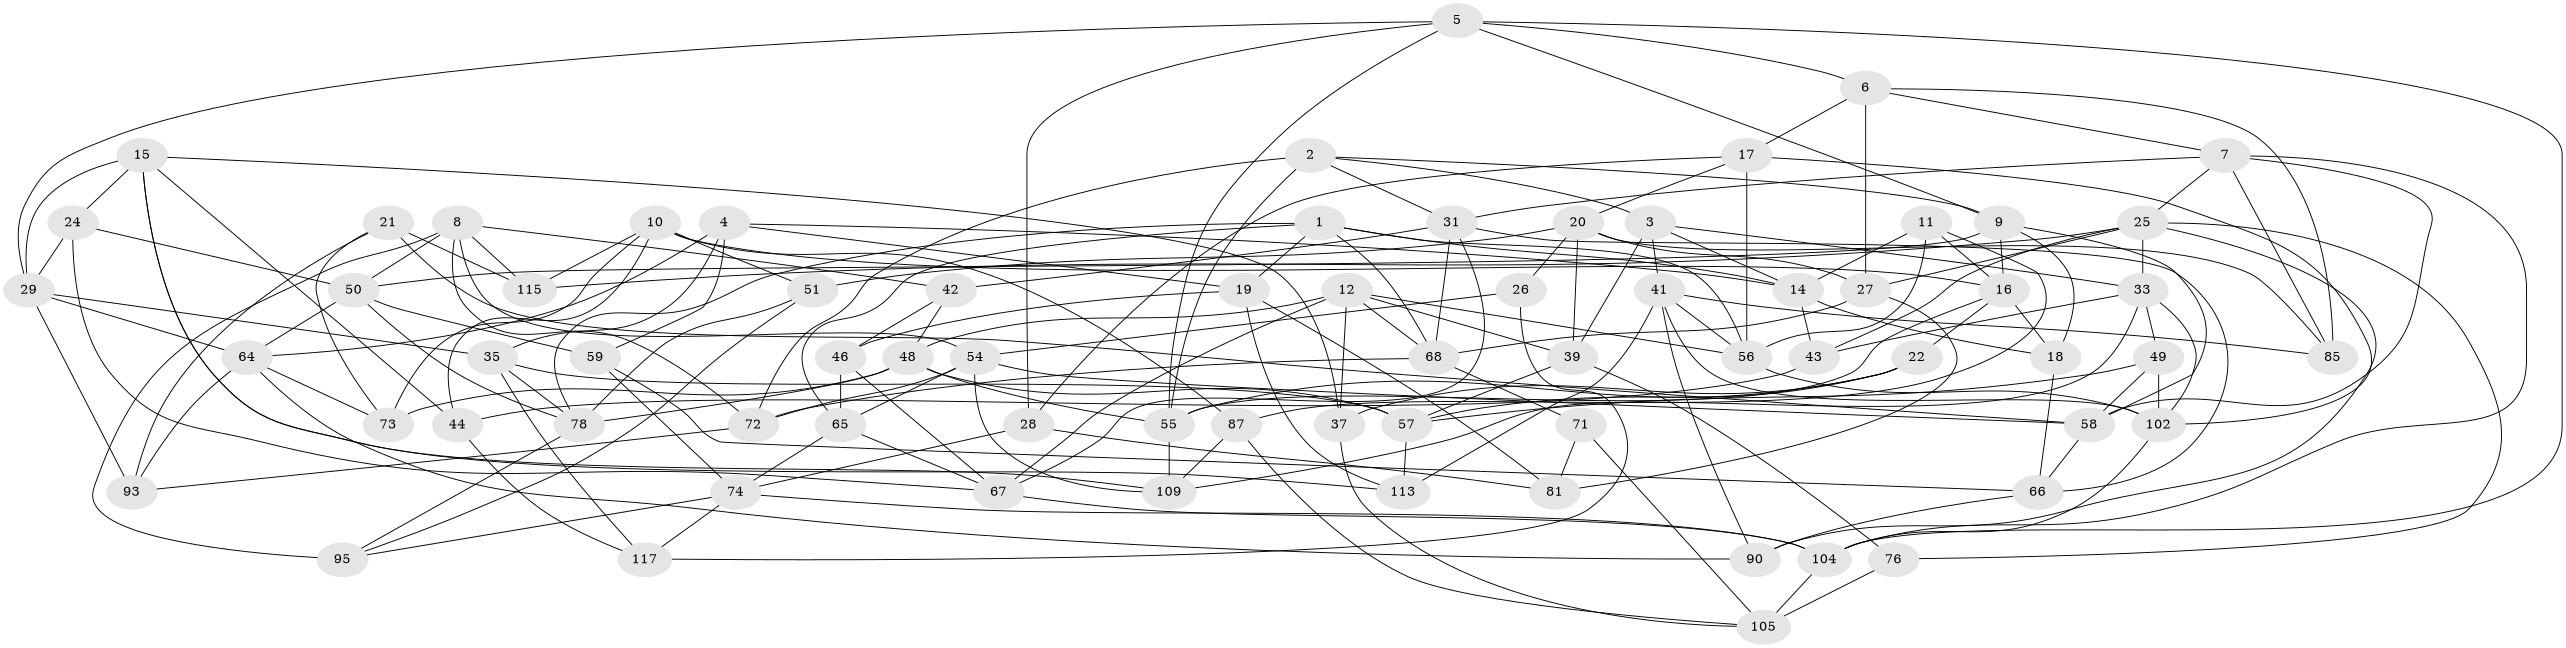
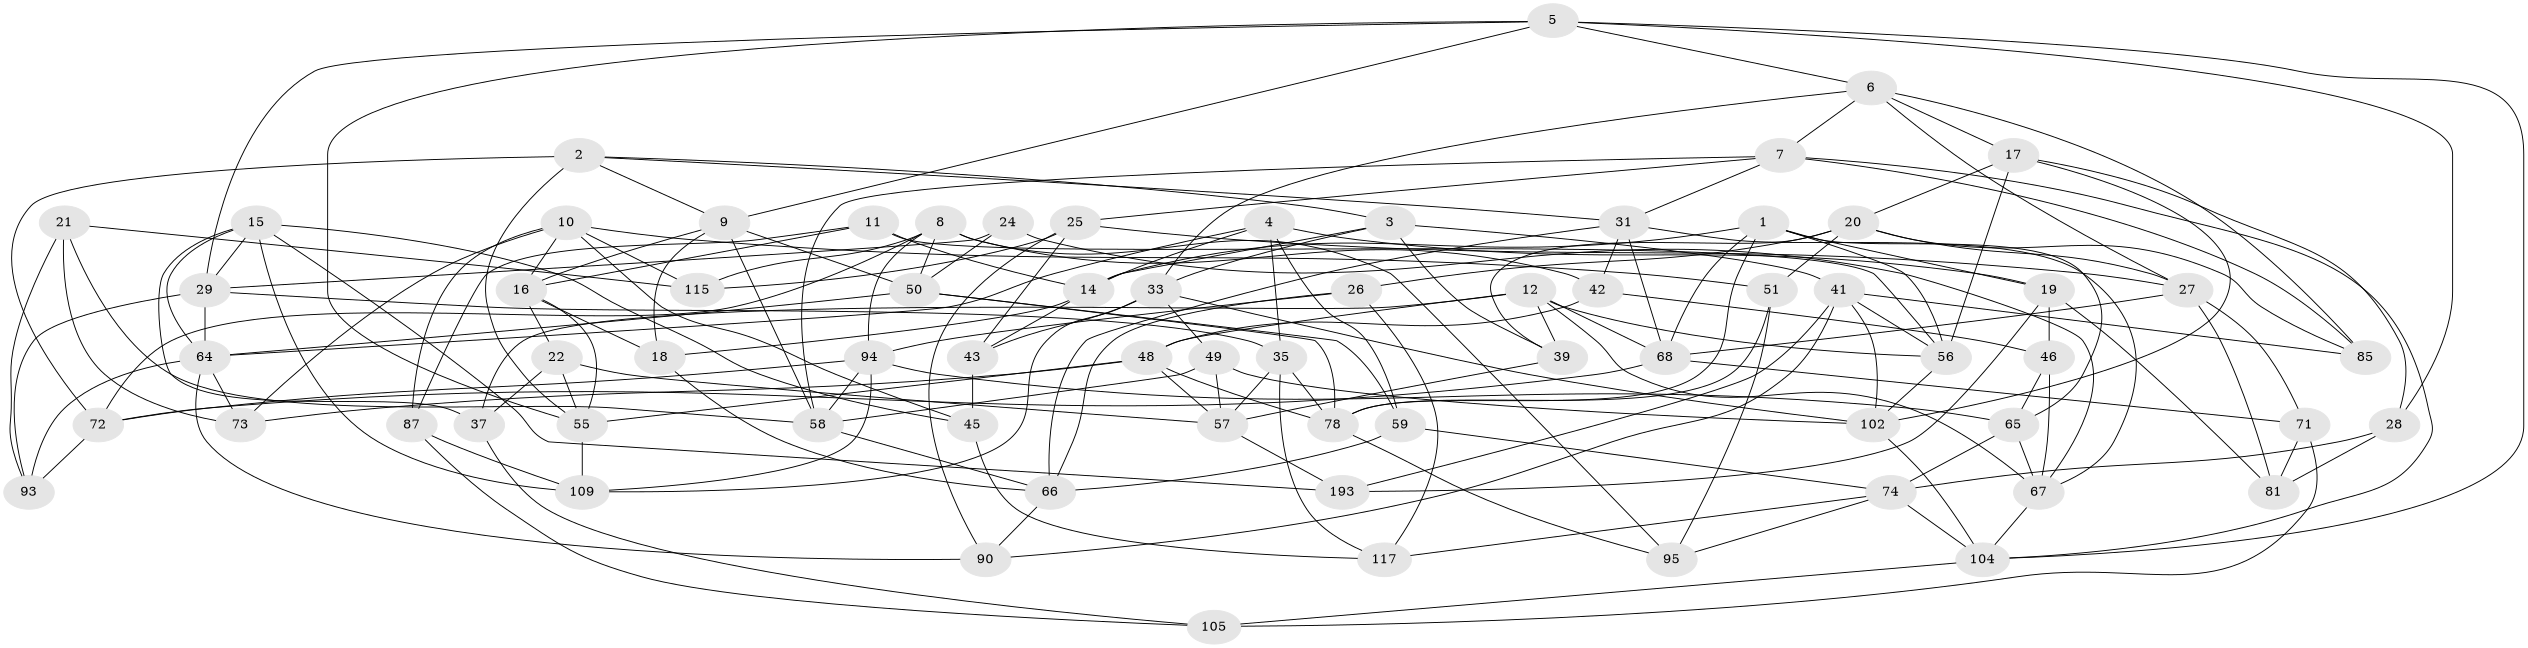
(108, 189) -> (171, 273)
(2143, 257) -> (1489, 140)
none -> (1122, 336)
none -> (2264, 350)
(975, 358) -> (870, 358)
(458, 425) -> (973, 425)
(1403, 492) -> (1342, 492)
(1894, 560) -> none
